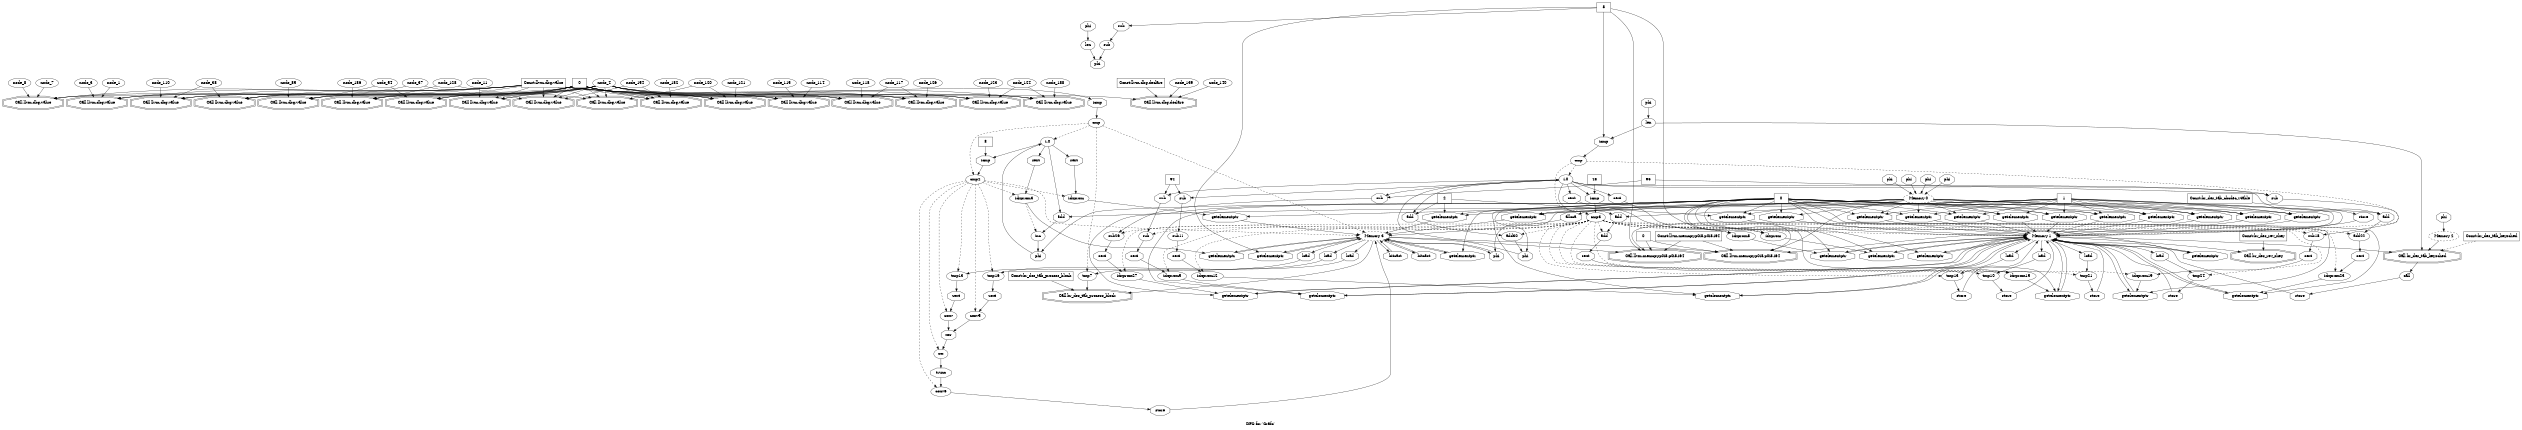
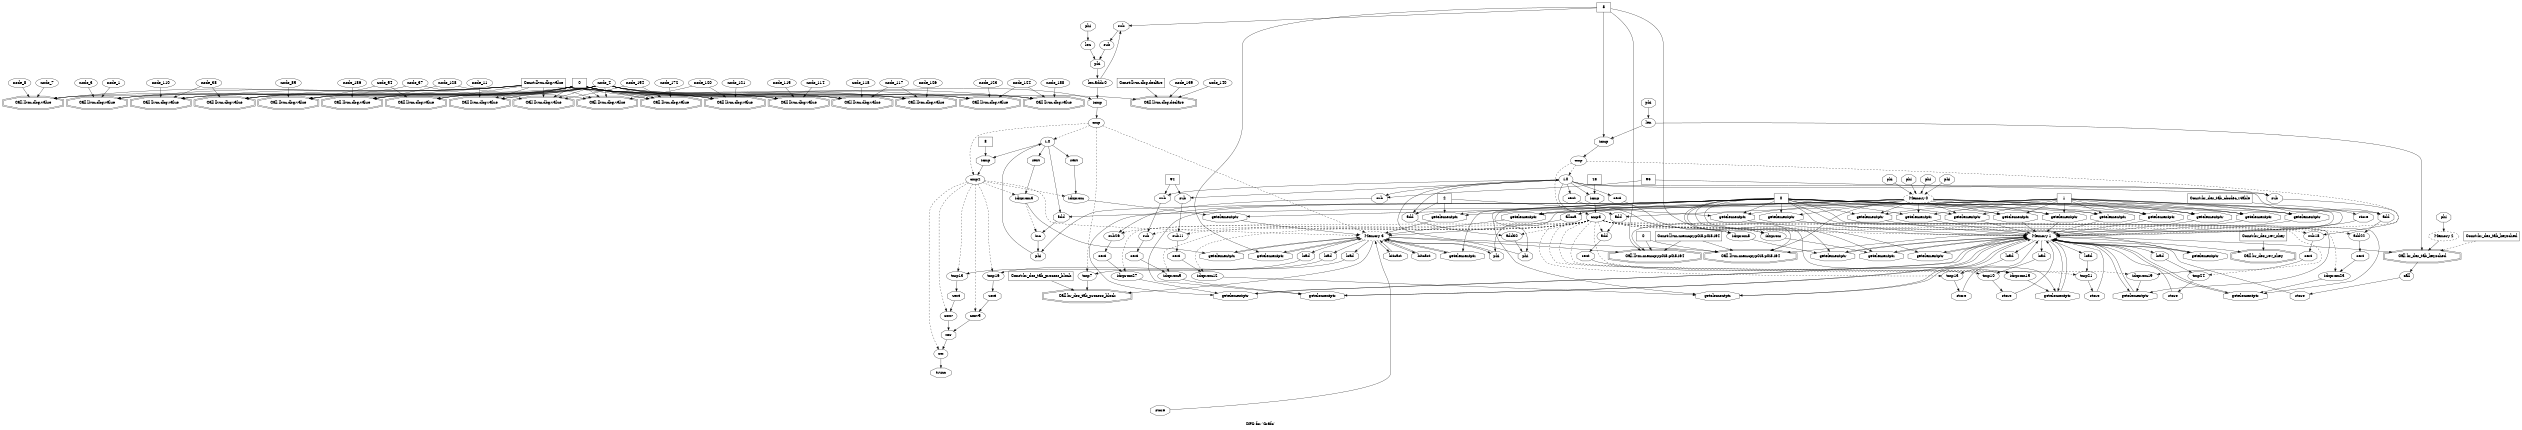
(669, 83) -> (669, 83)
none -> (1097, 83)
none -> (1389, 230)
(941, 392) -> none
